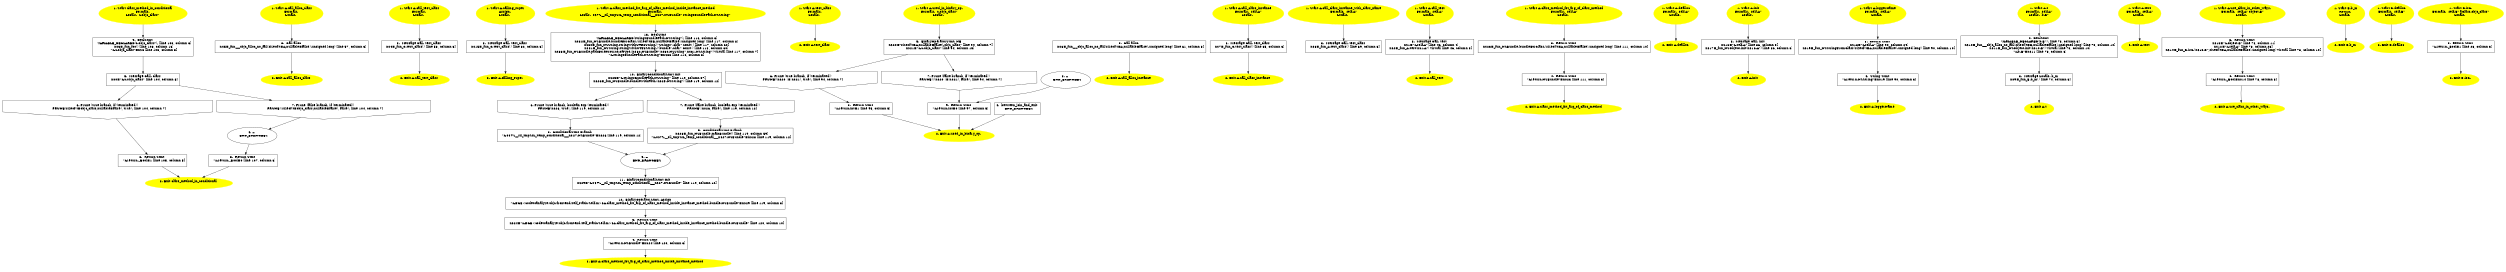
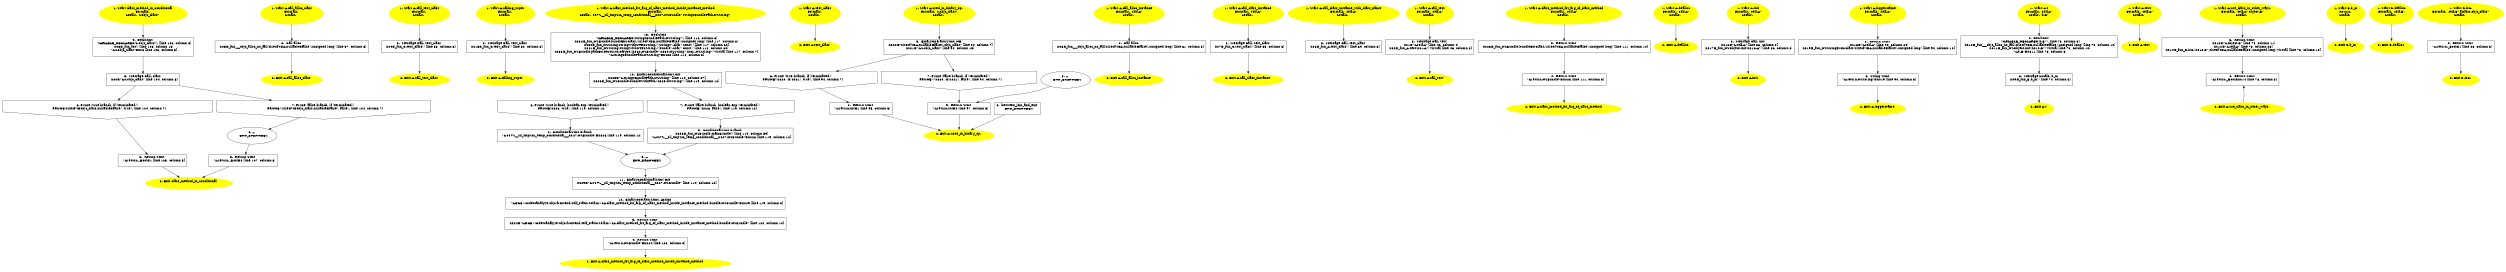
(506, 14) -> (506, 14)
none -> (1129, 14)
(2241, 93) -> (2244, 95)
